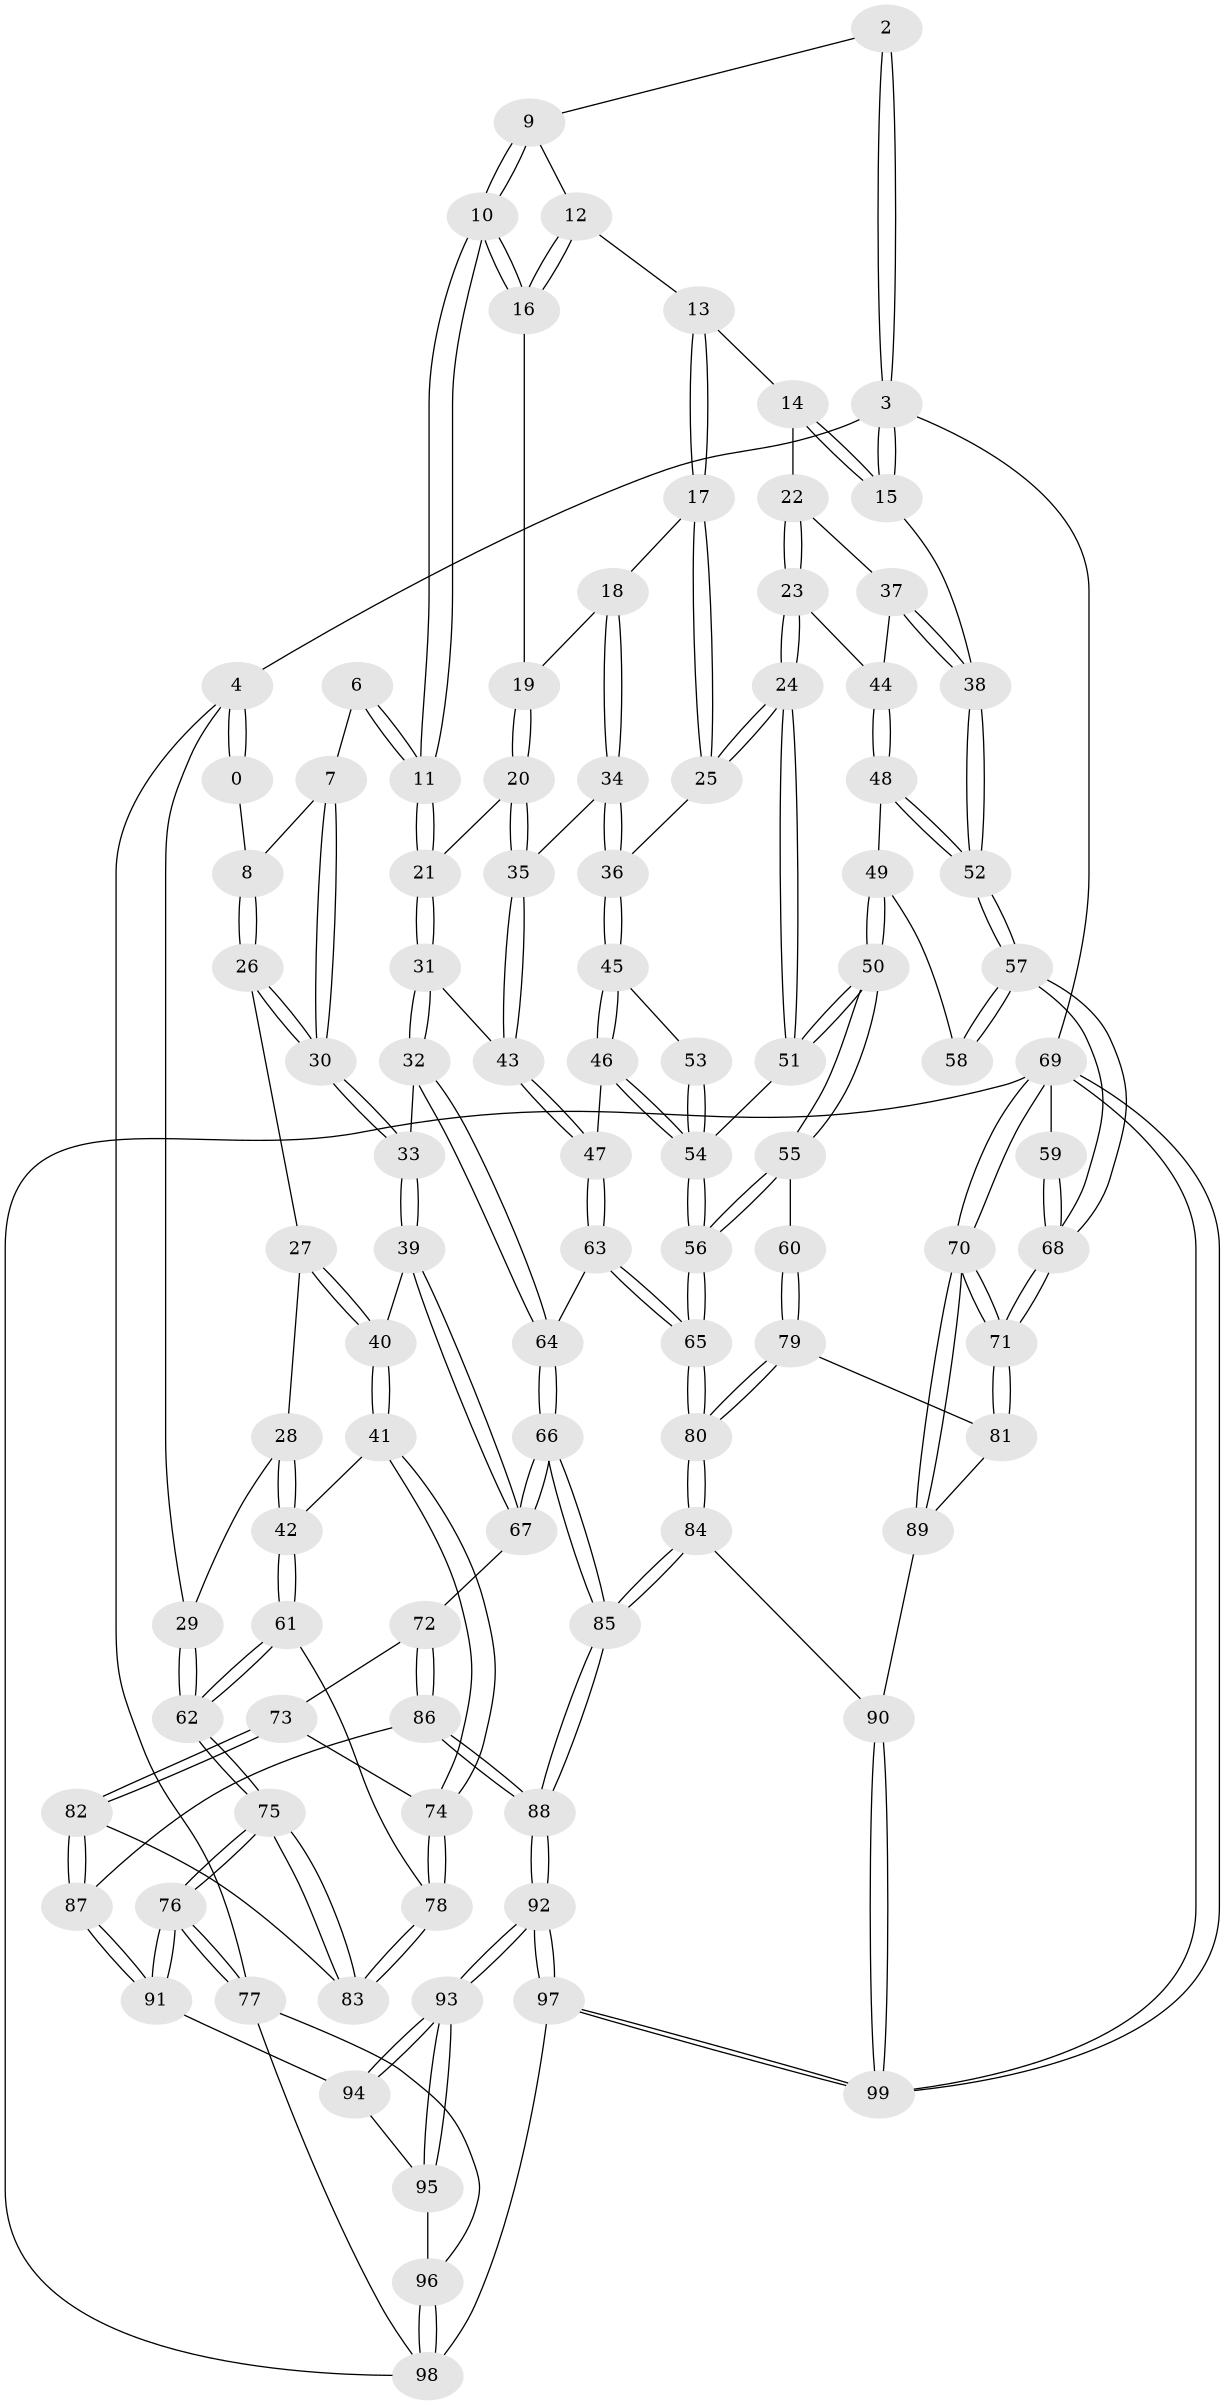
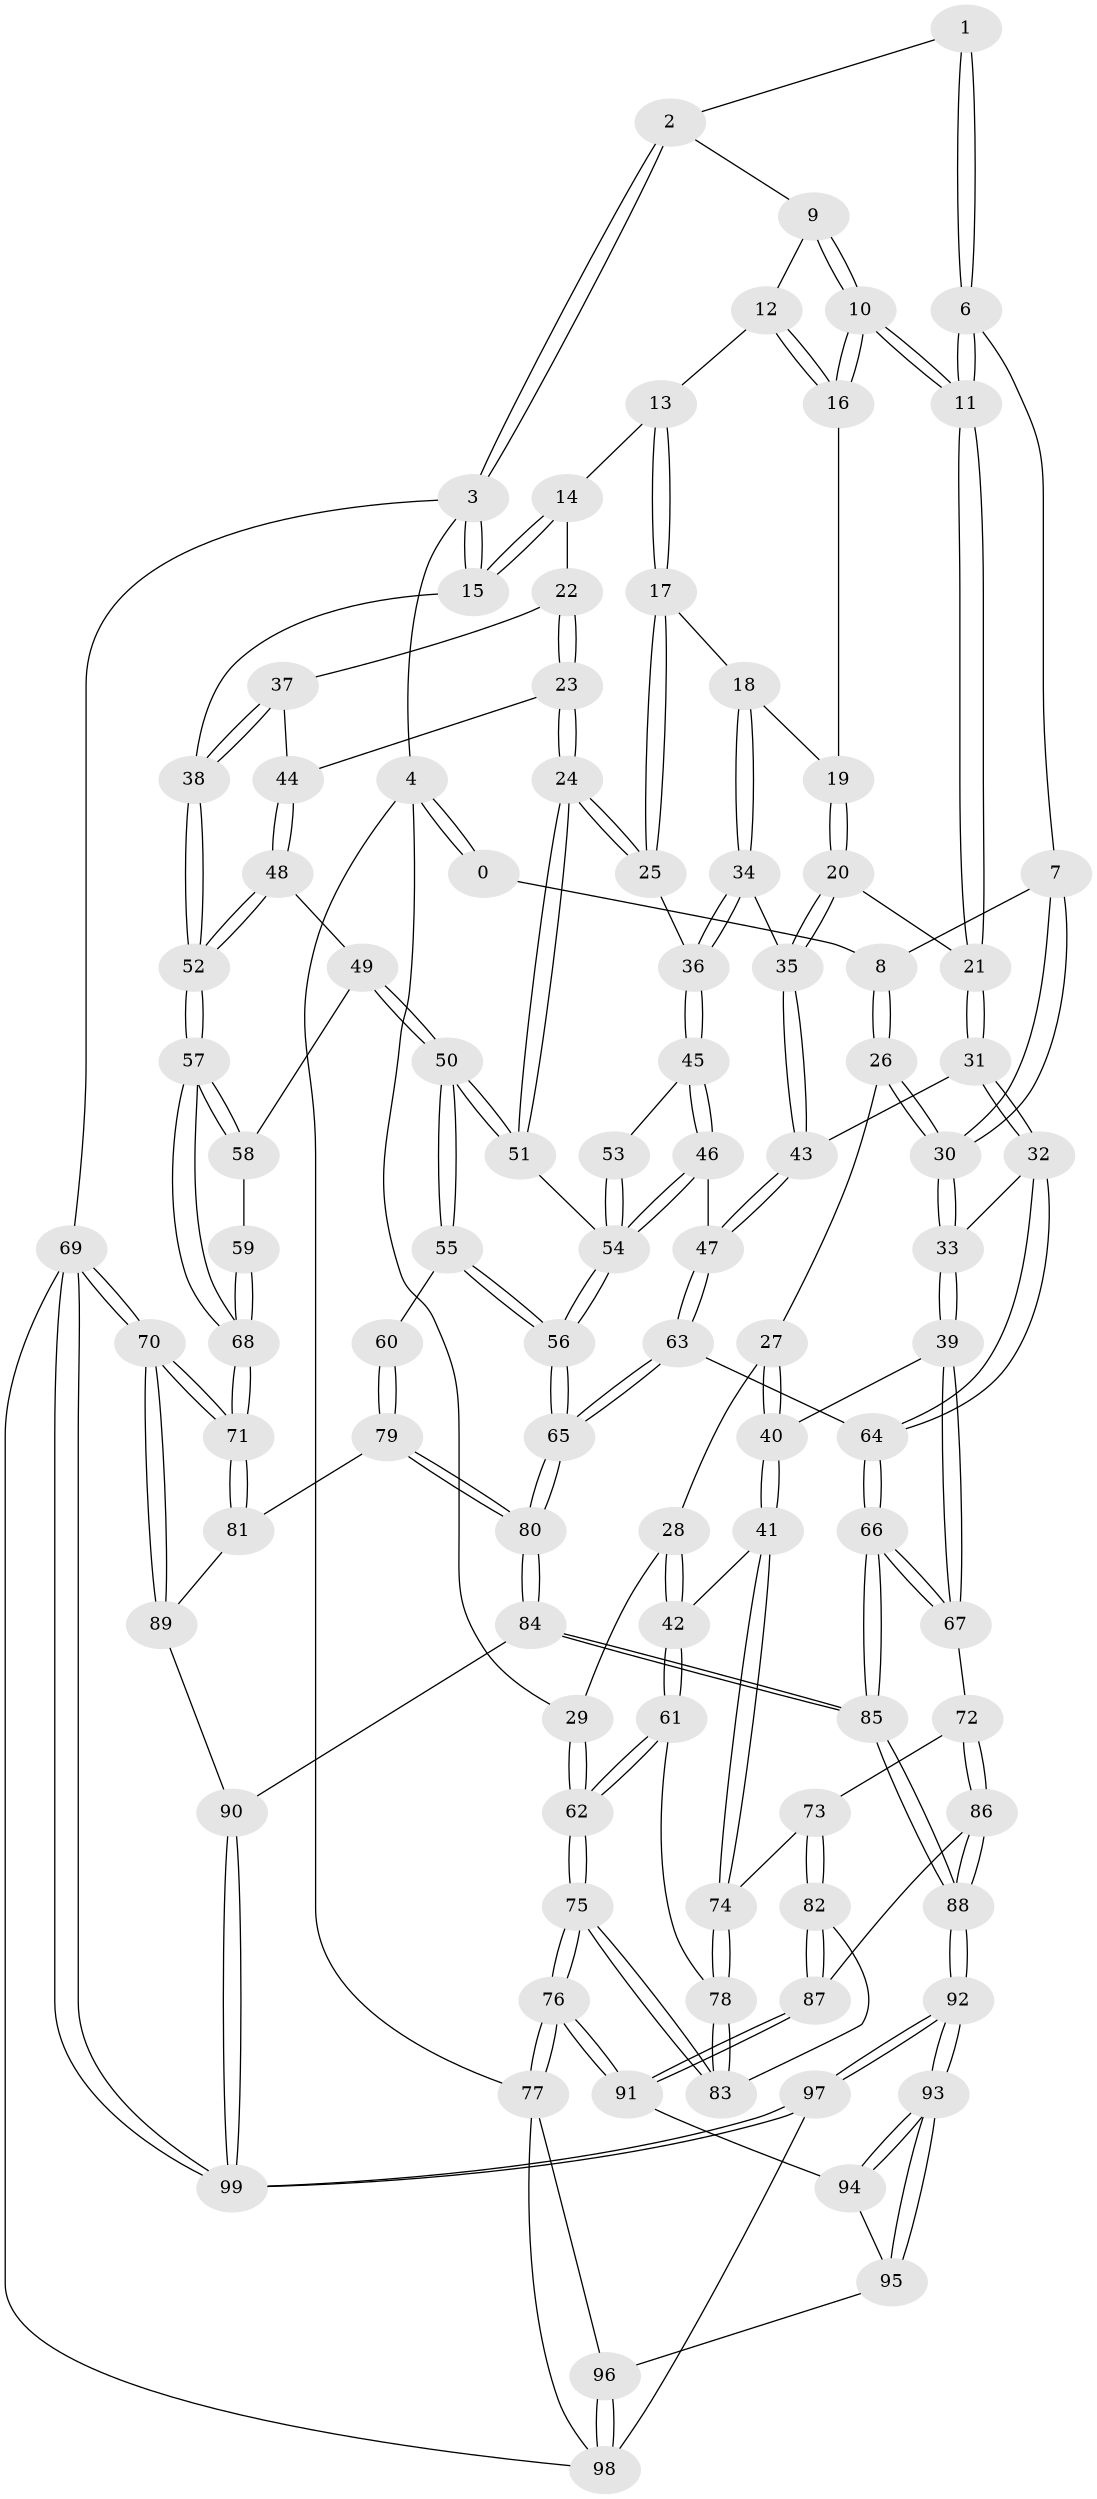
none -> (966, 29)
(1051, 1109) -> (244, 1203)
